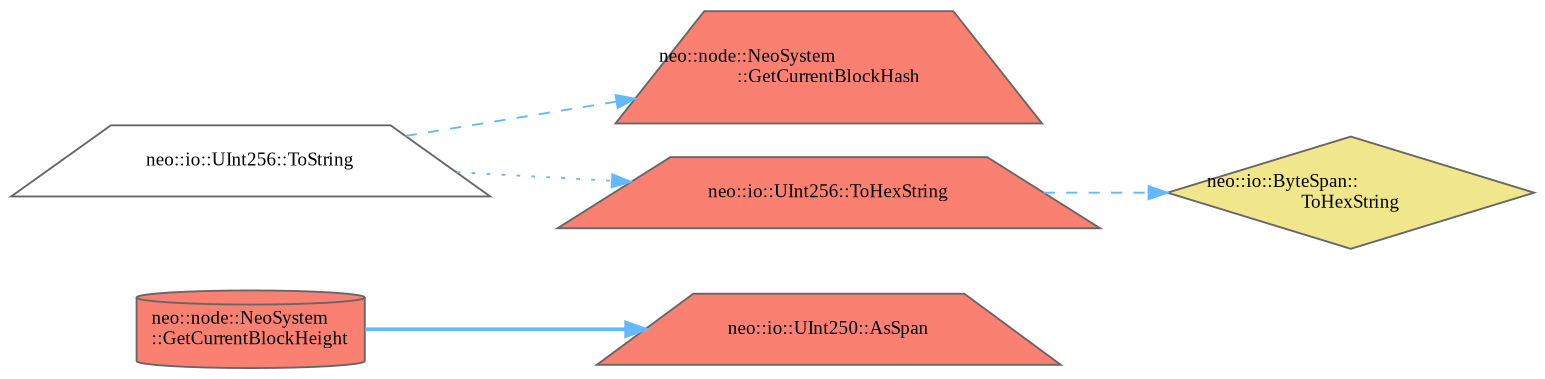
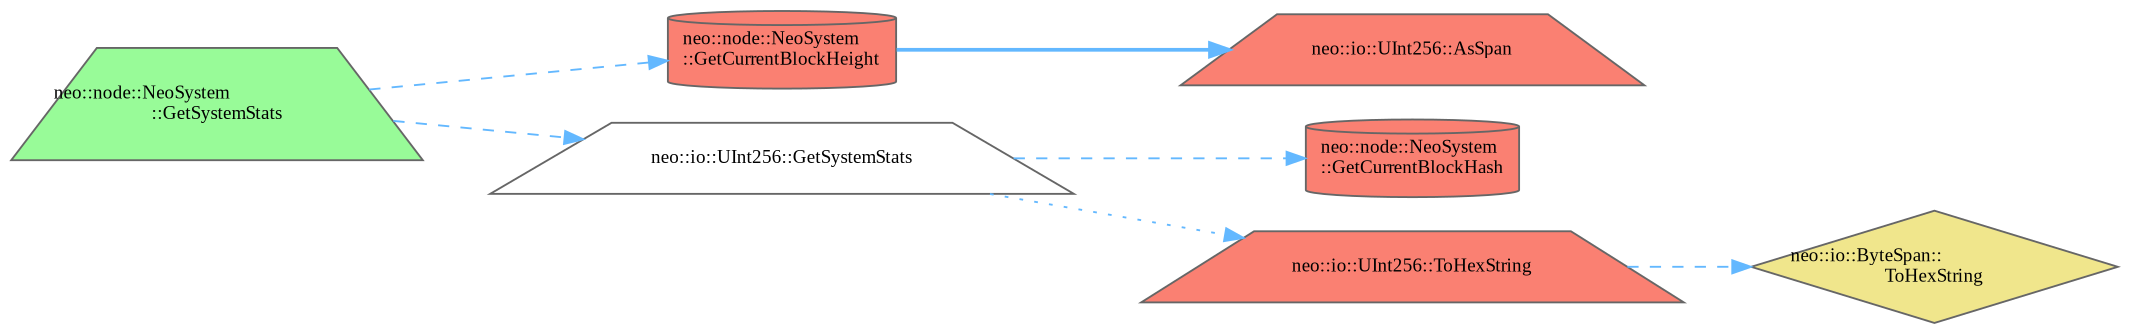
(829, 67) -> (1412, 158)
none -> (217, 104)
(251, 161) -> (782, 158)
(829, 329) -> (1412, 50)
